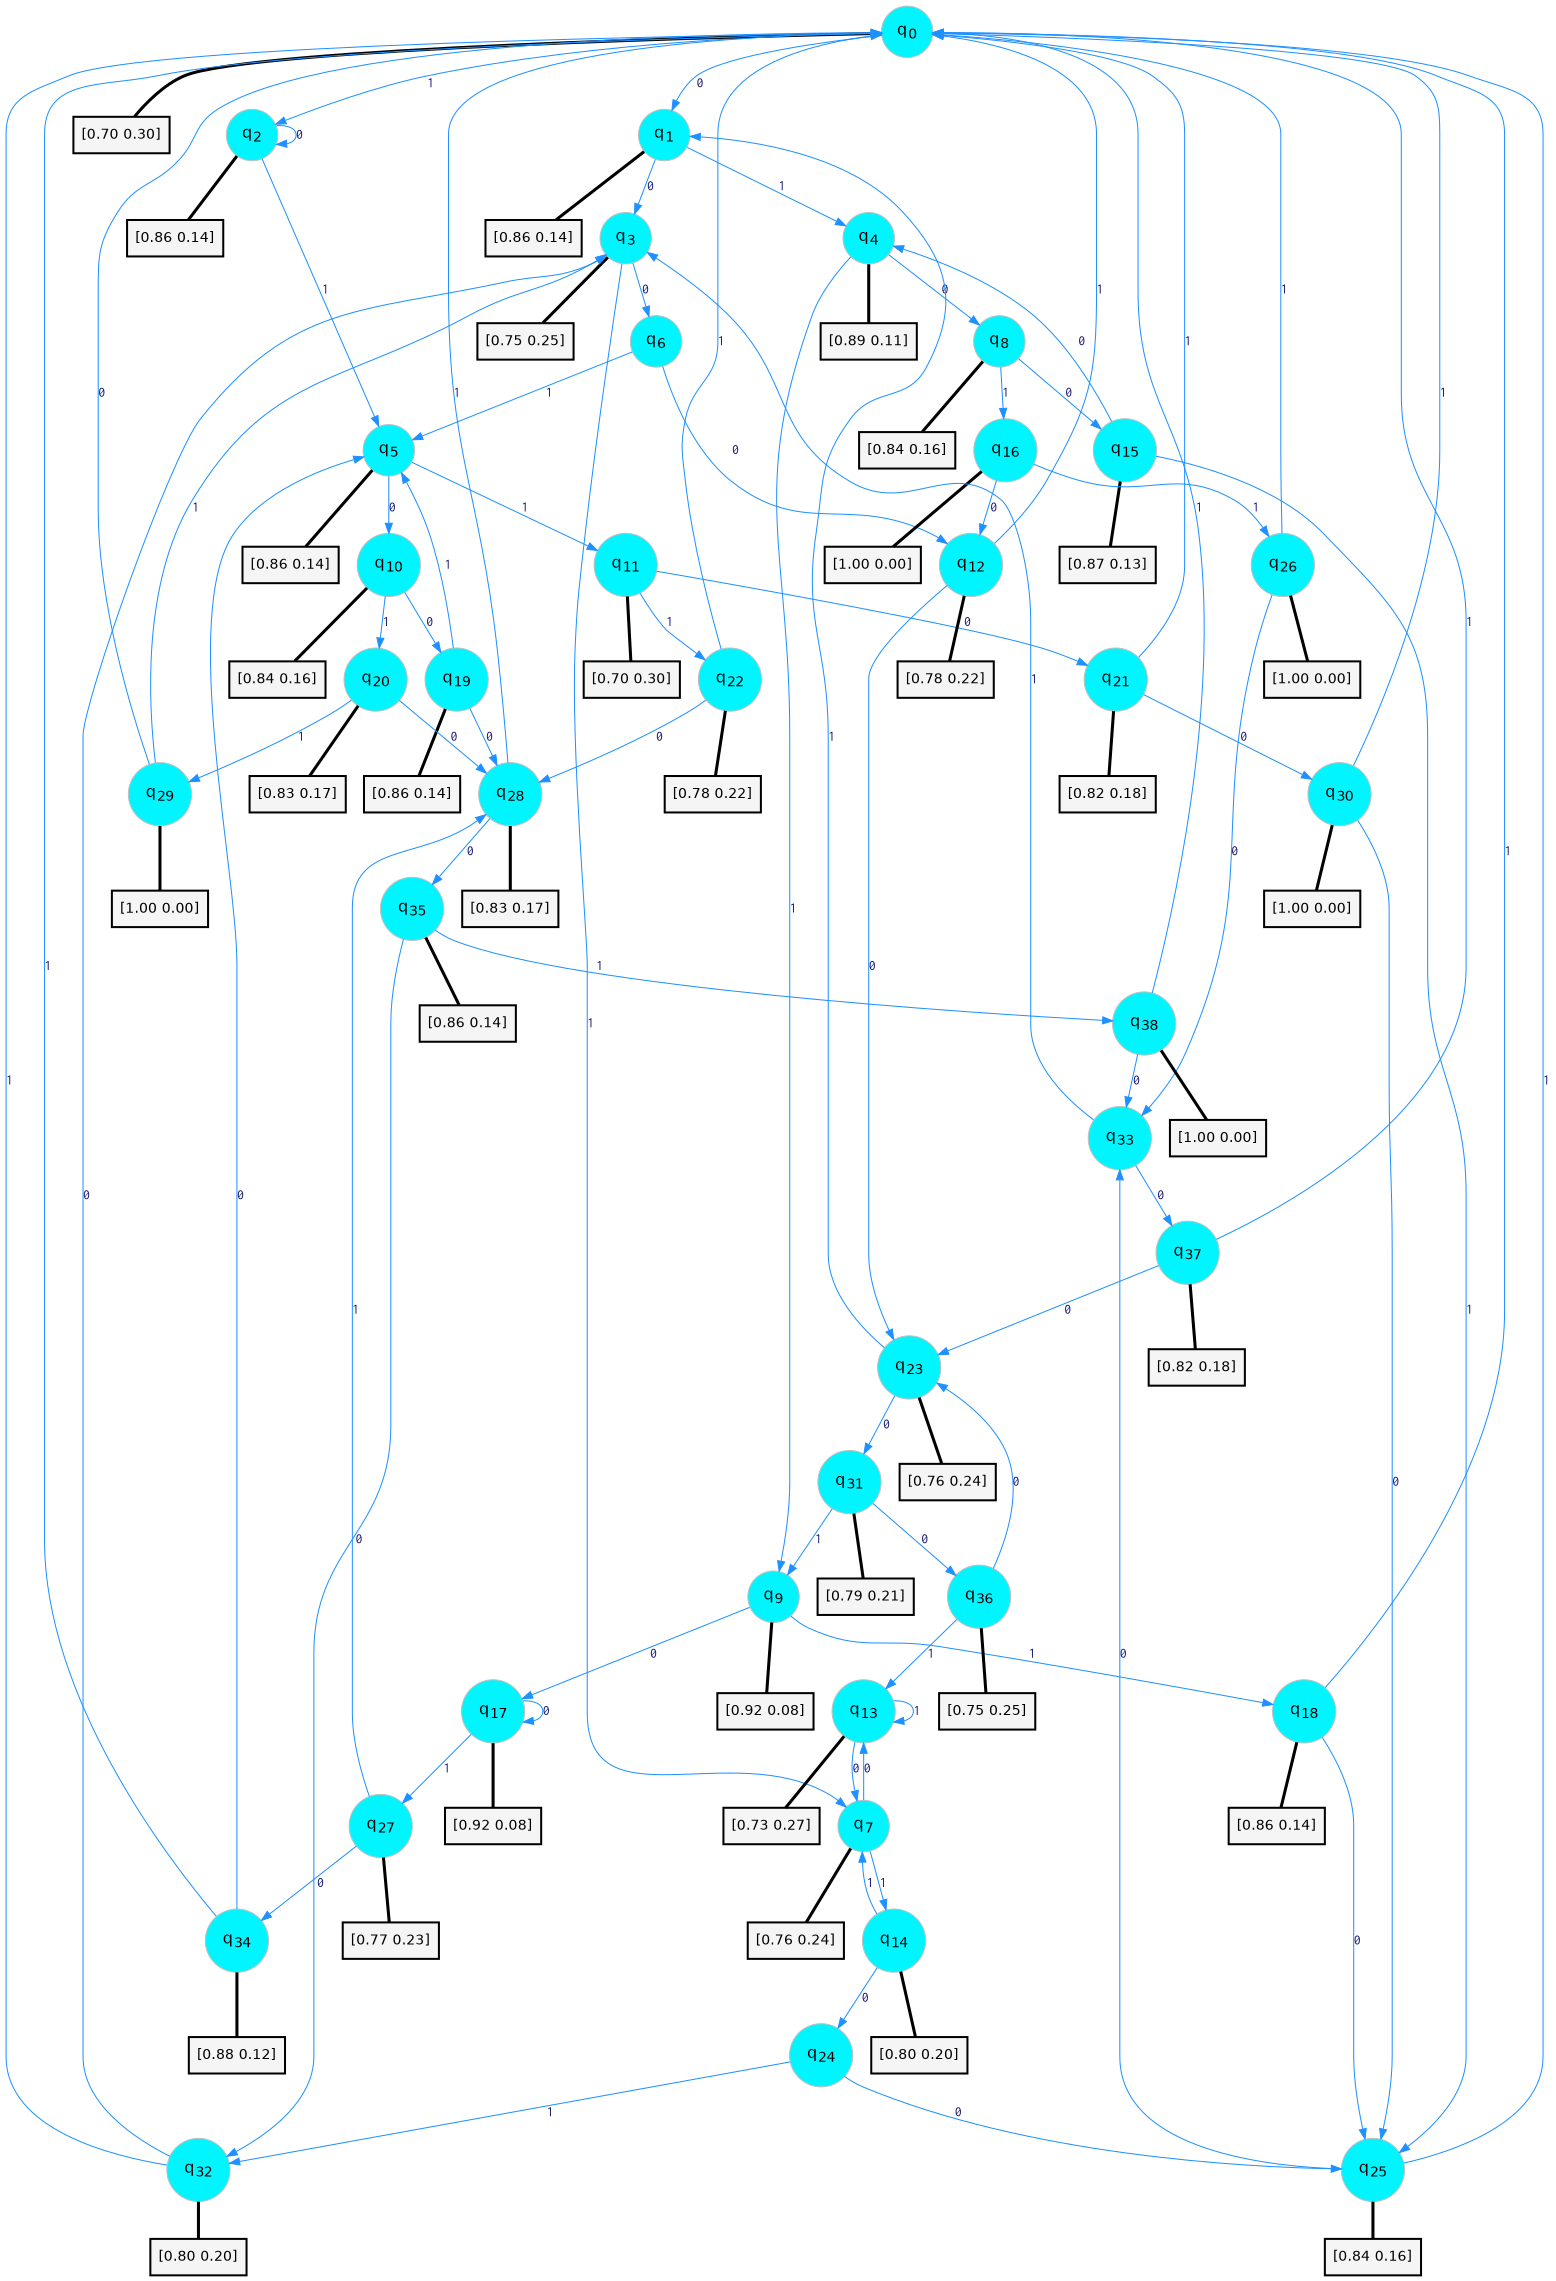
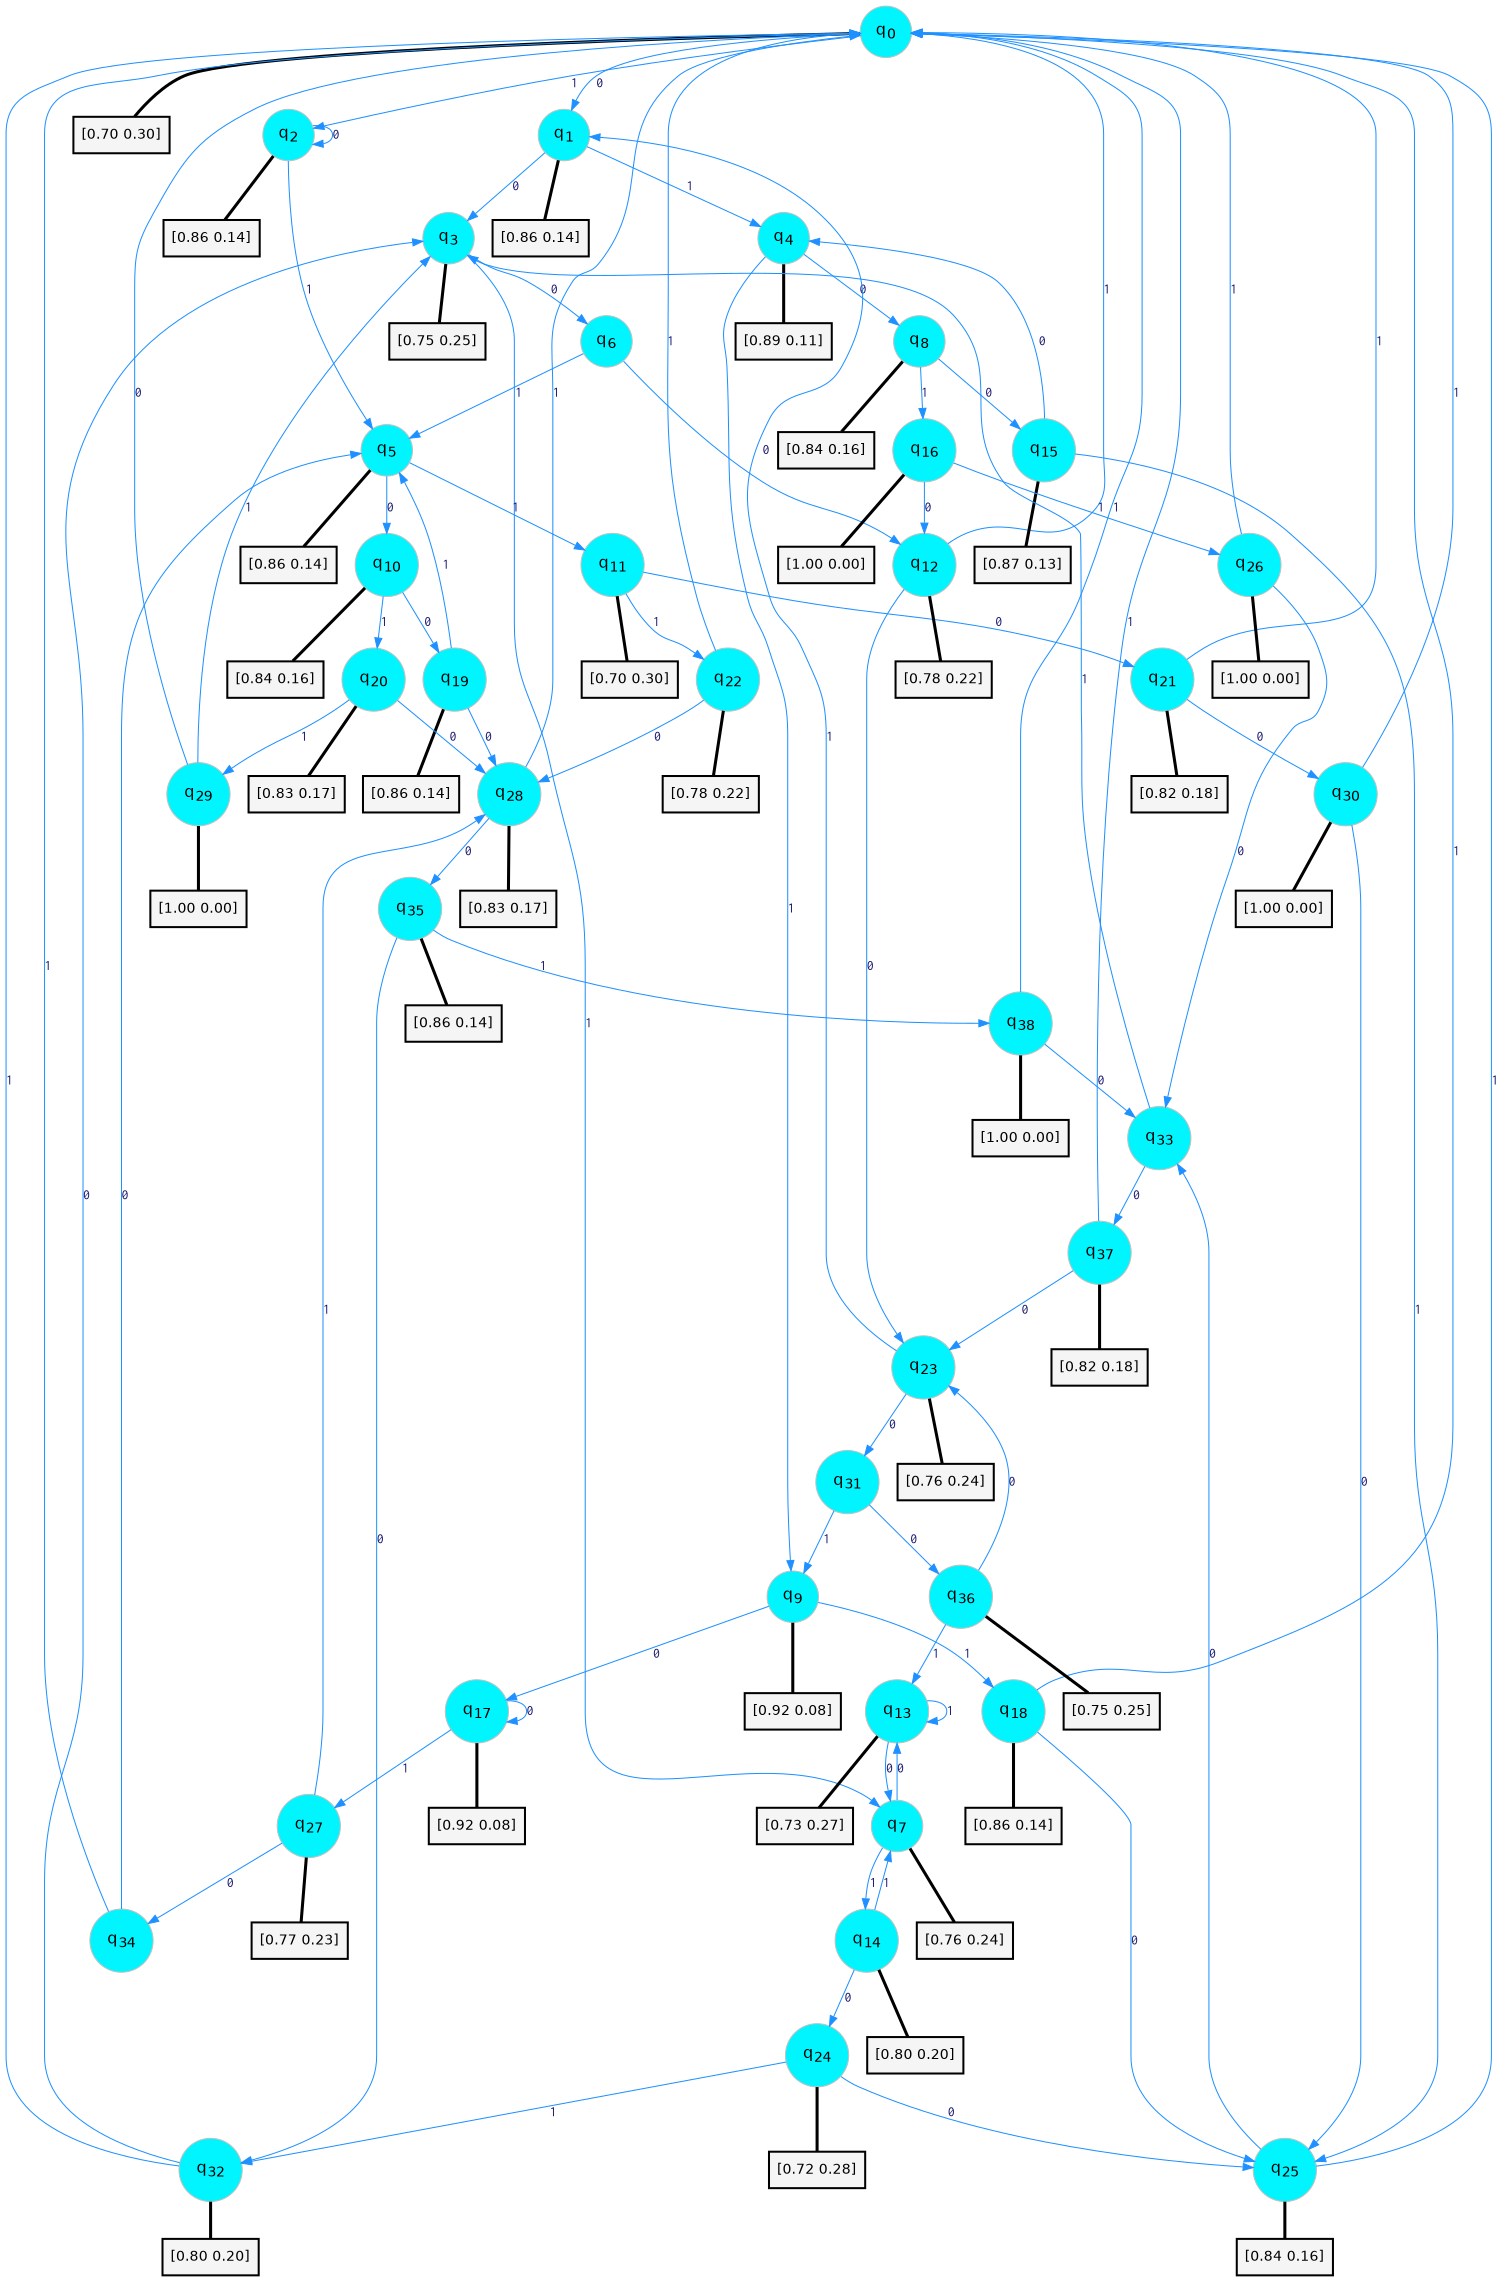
(866, 1597) -> none
(237, 2055) -> none
none -> (817, 2170)
